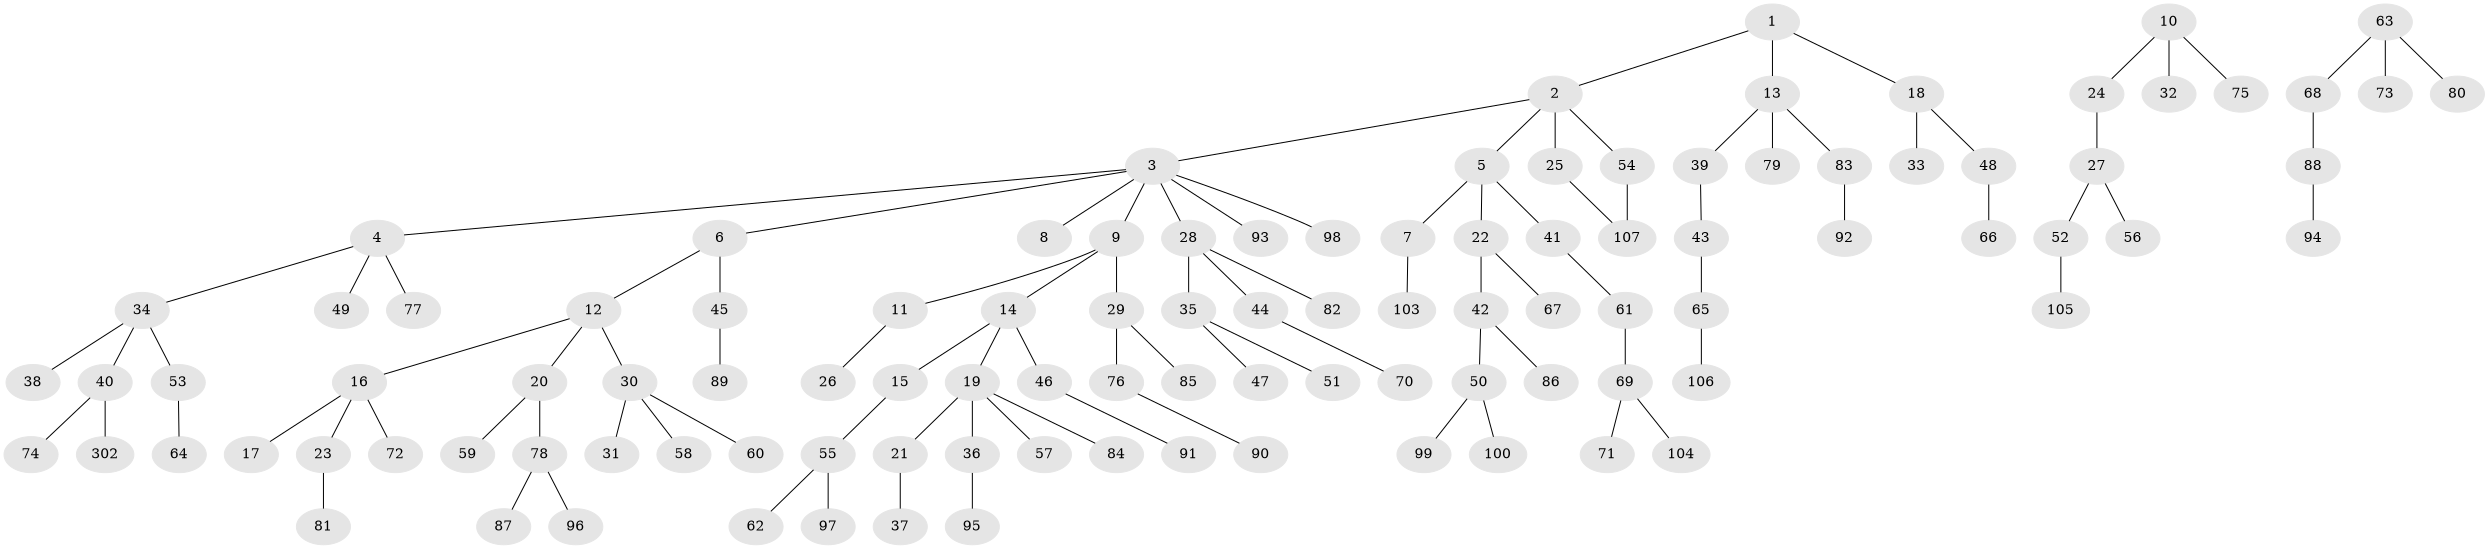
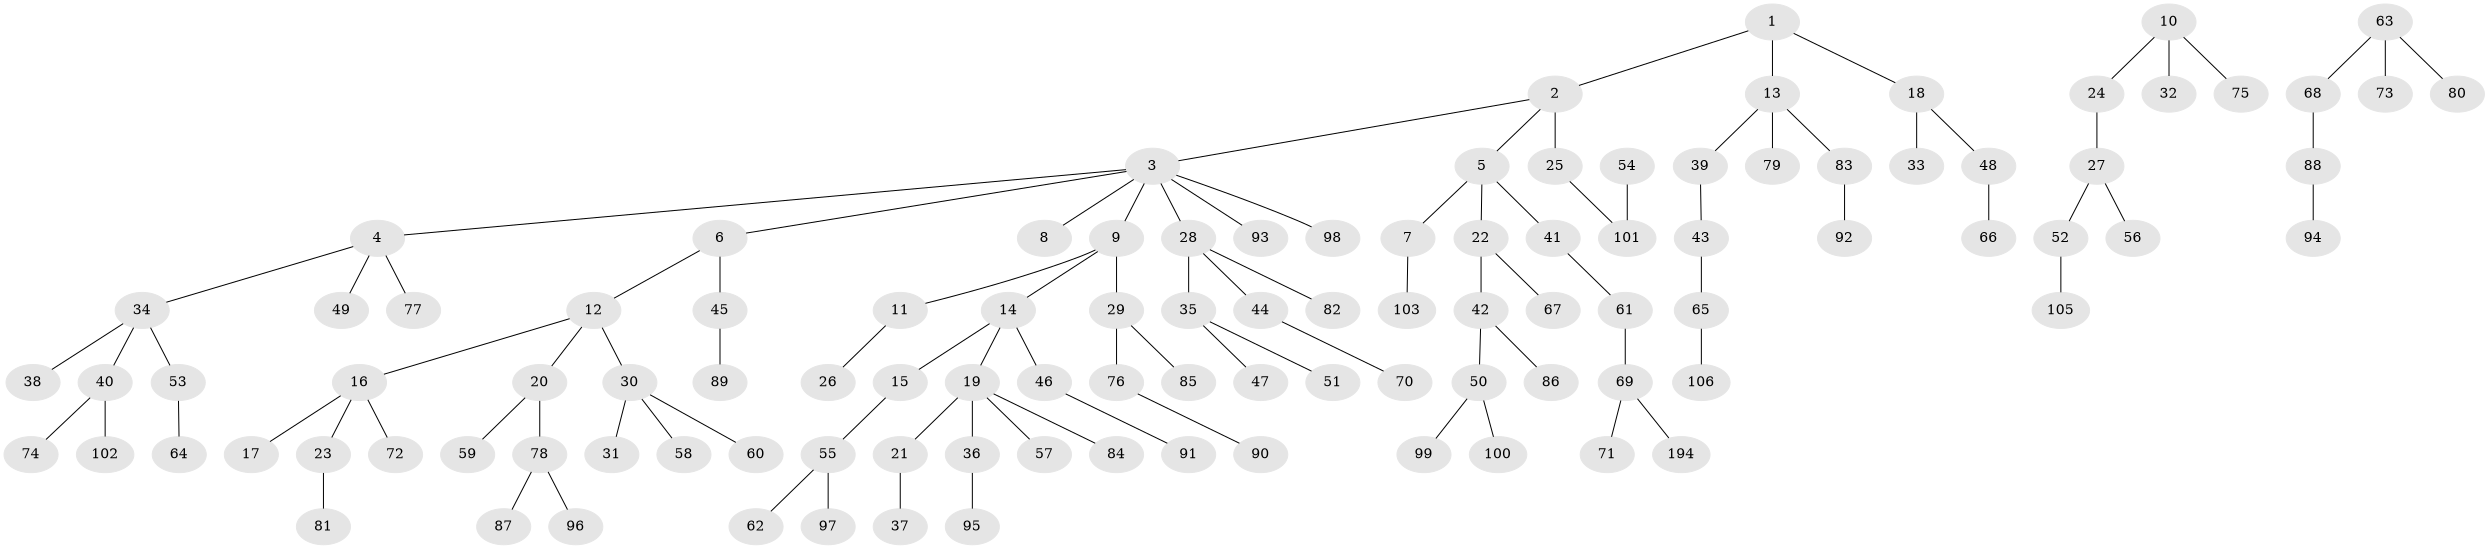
(1591, 130) -> none
(1627, 238) -> (1627, 238)
(105, 455) -> (105, 455)
(1681, 455) -> (1681, 455)
